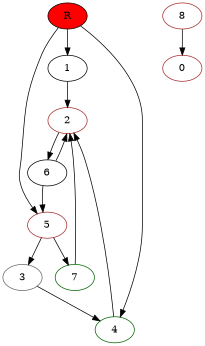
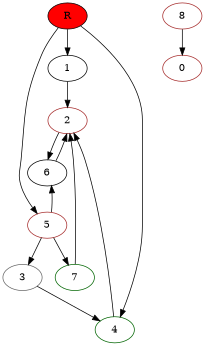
(42, 195) -> (52, 203)
